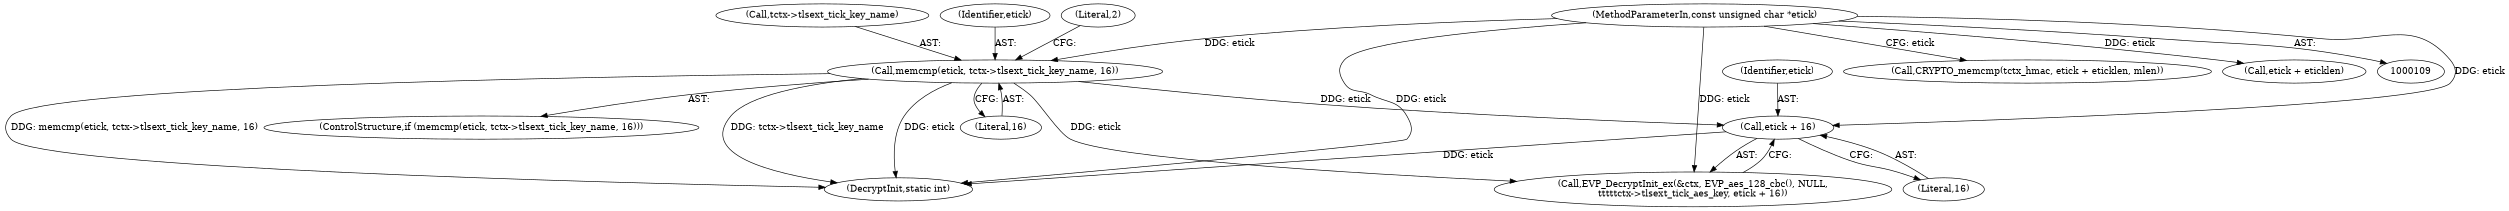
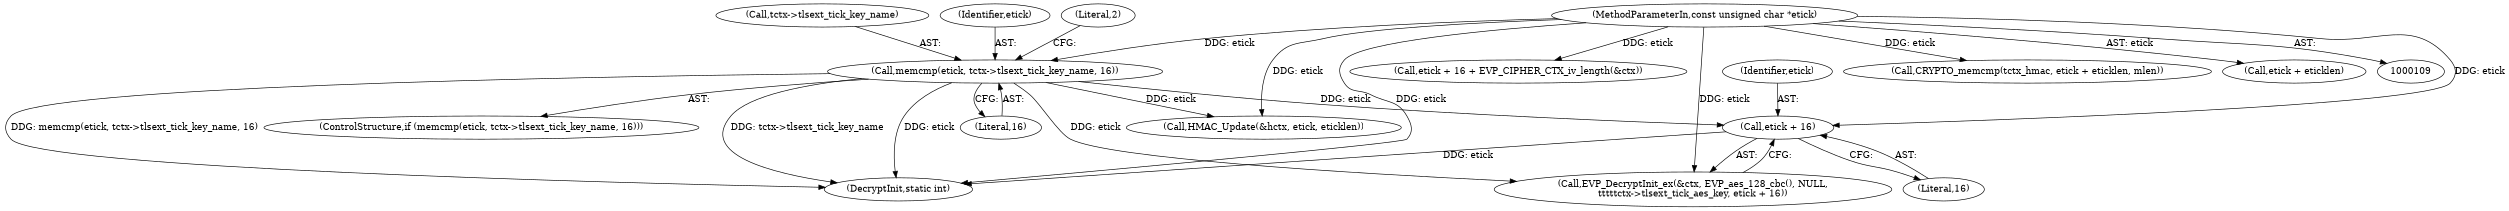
(1910, 43) -> (1910, 43)
(2130, 43) -> (2130, 43)
none -> (1518, 72)
none -> (1264, 128)
